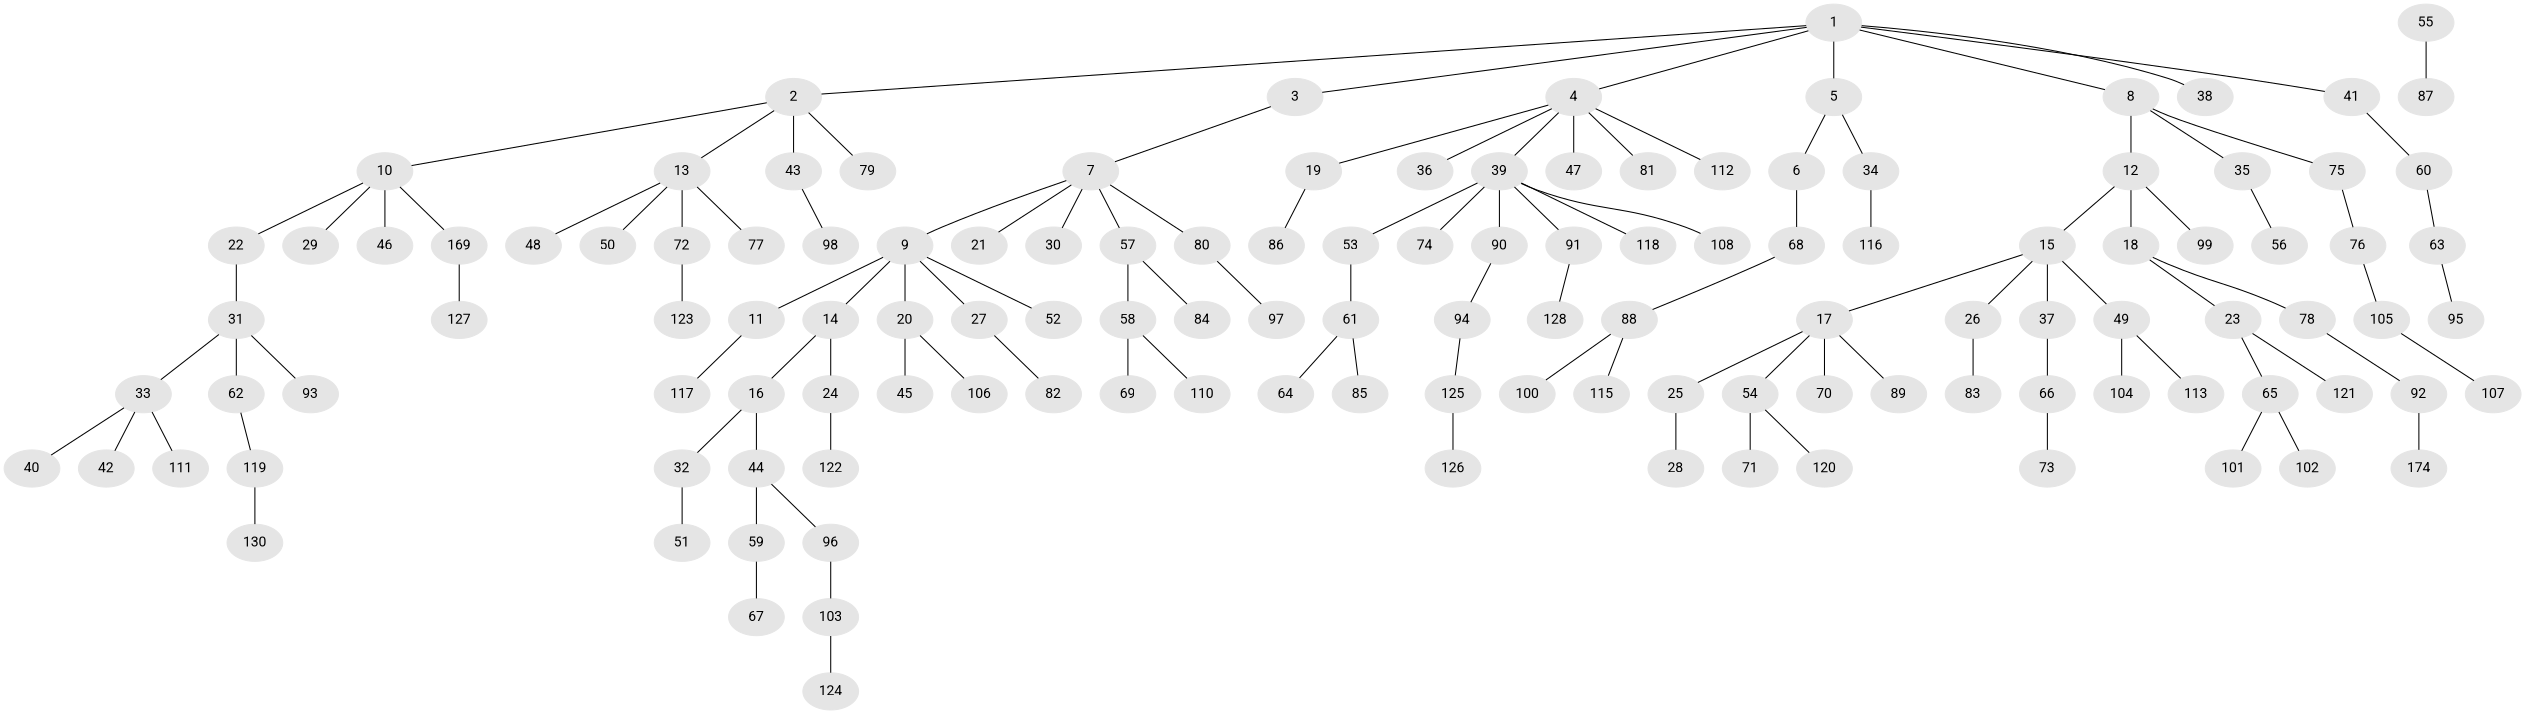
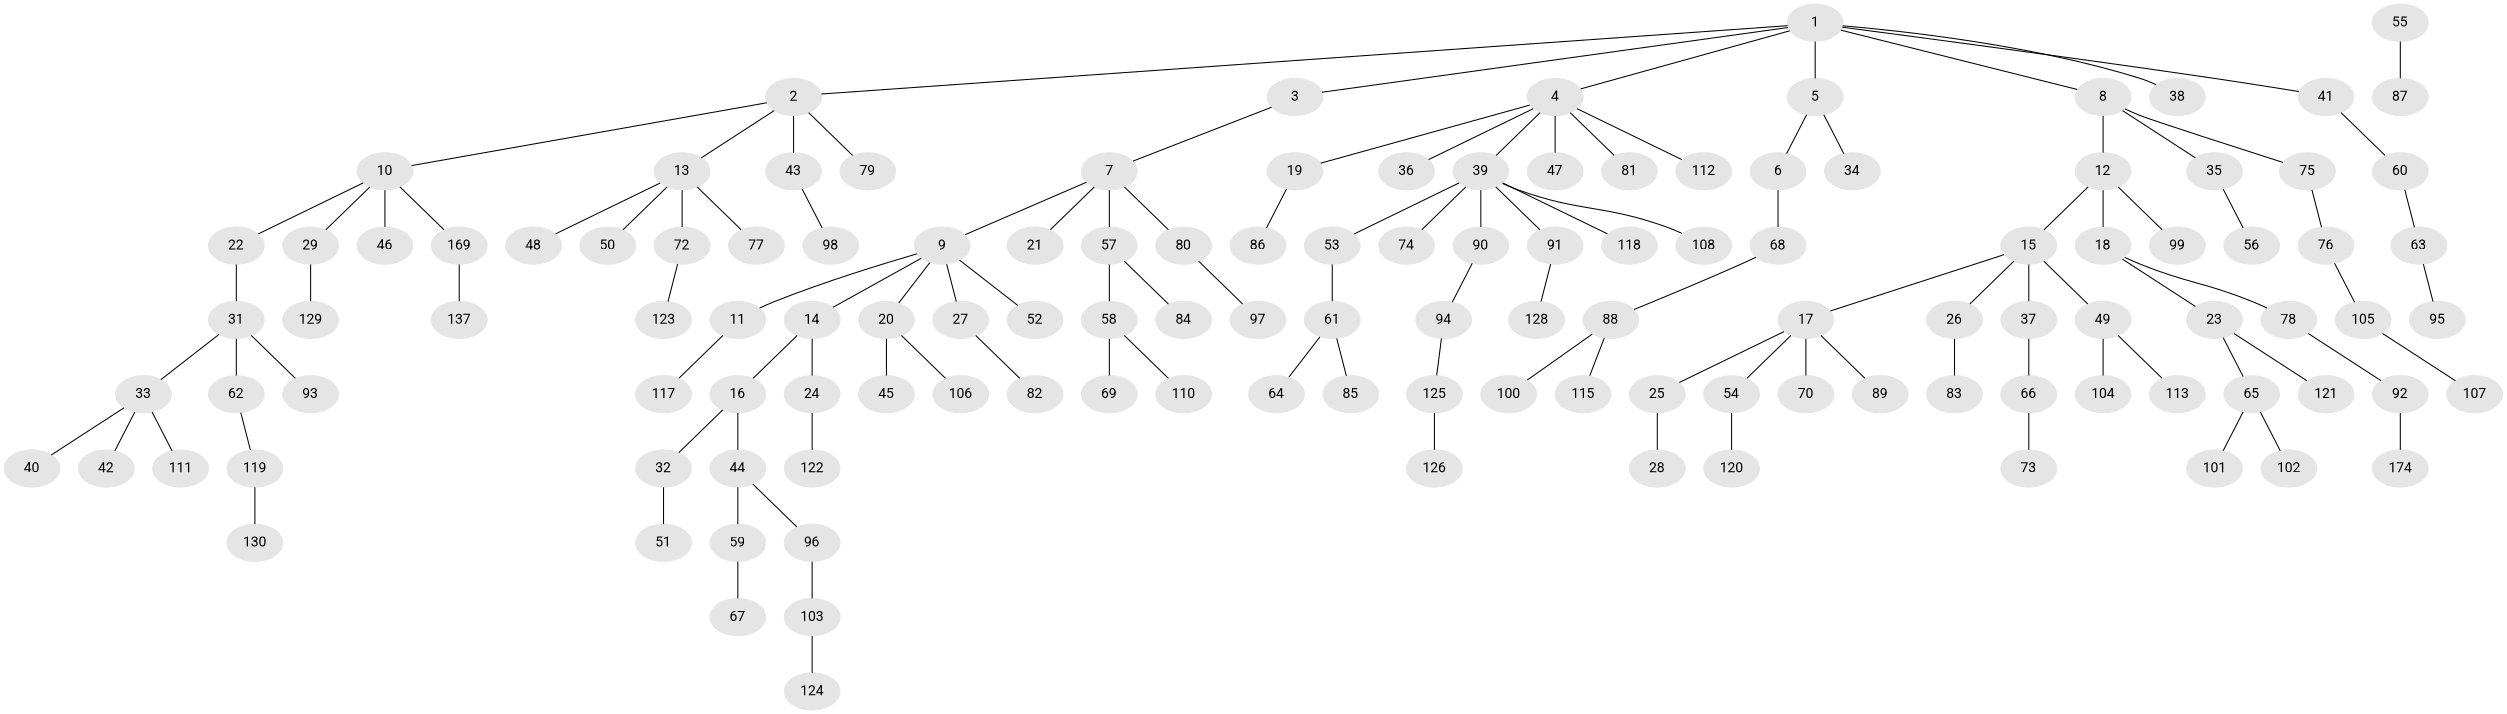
(1054, 246) -> none
(1871, 246) -> none
none -> (311, 320)
(459, 320) -> (459, 320)
(1750, 469) -> none
